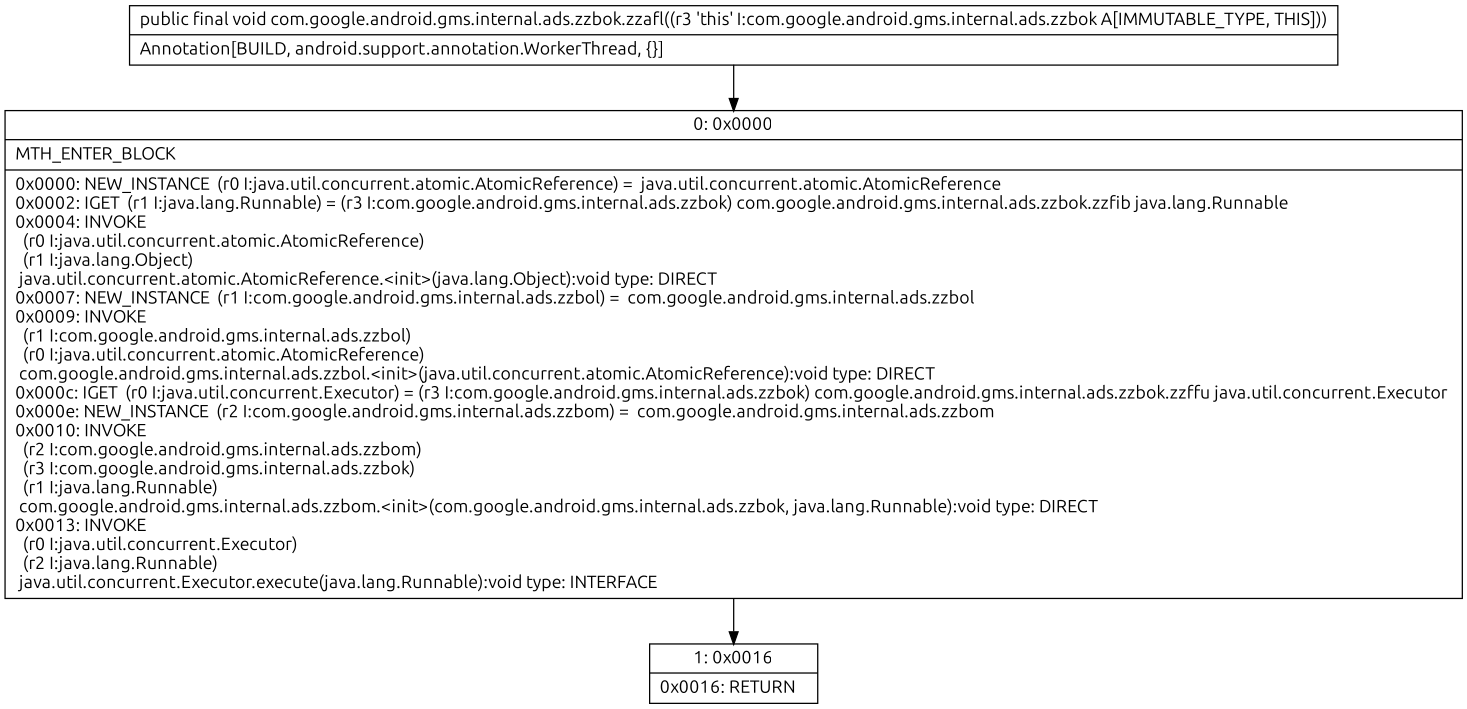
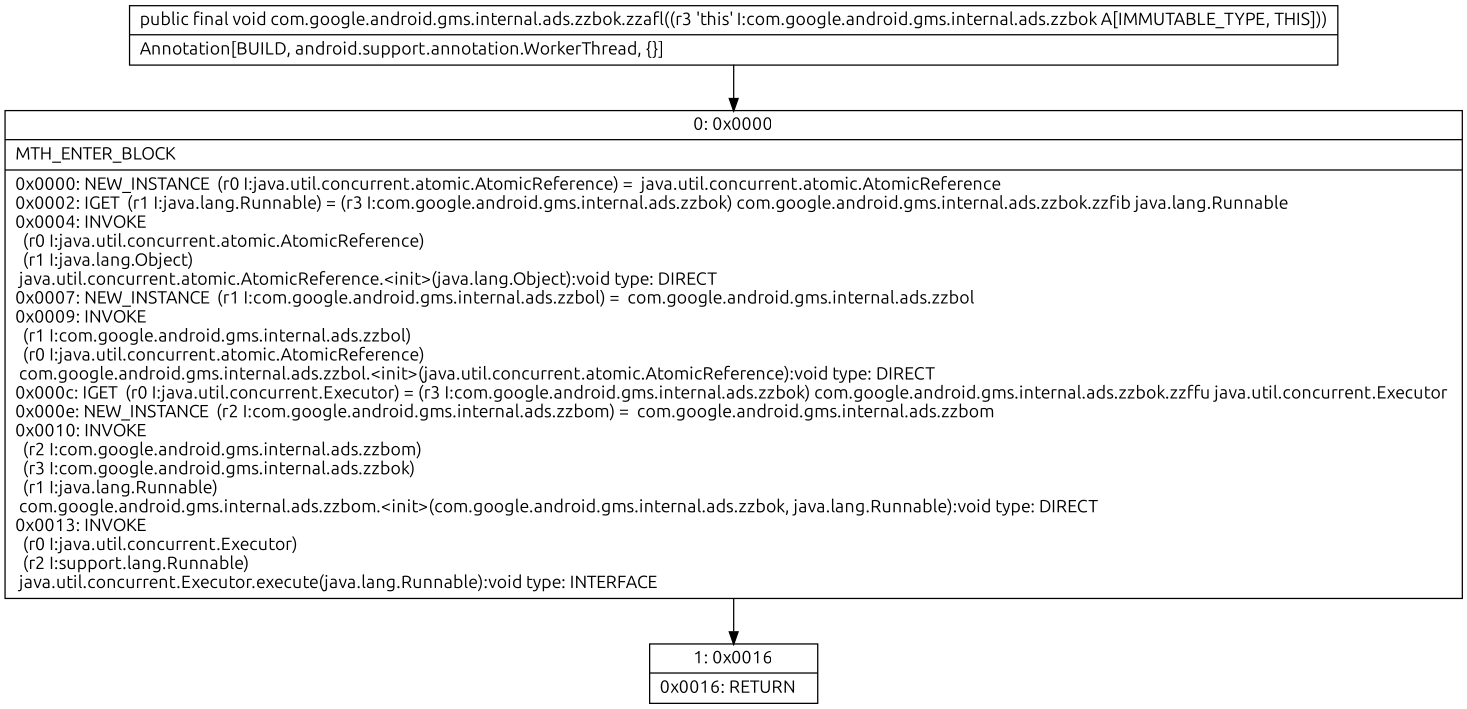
(117, 564) -> (133, 564)
